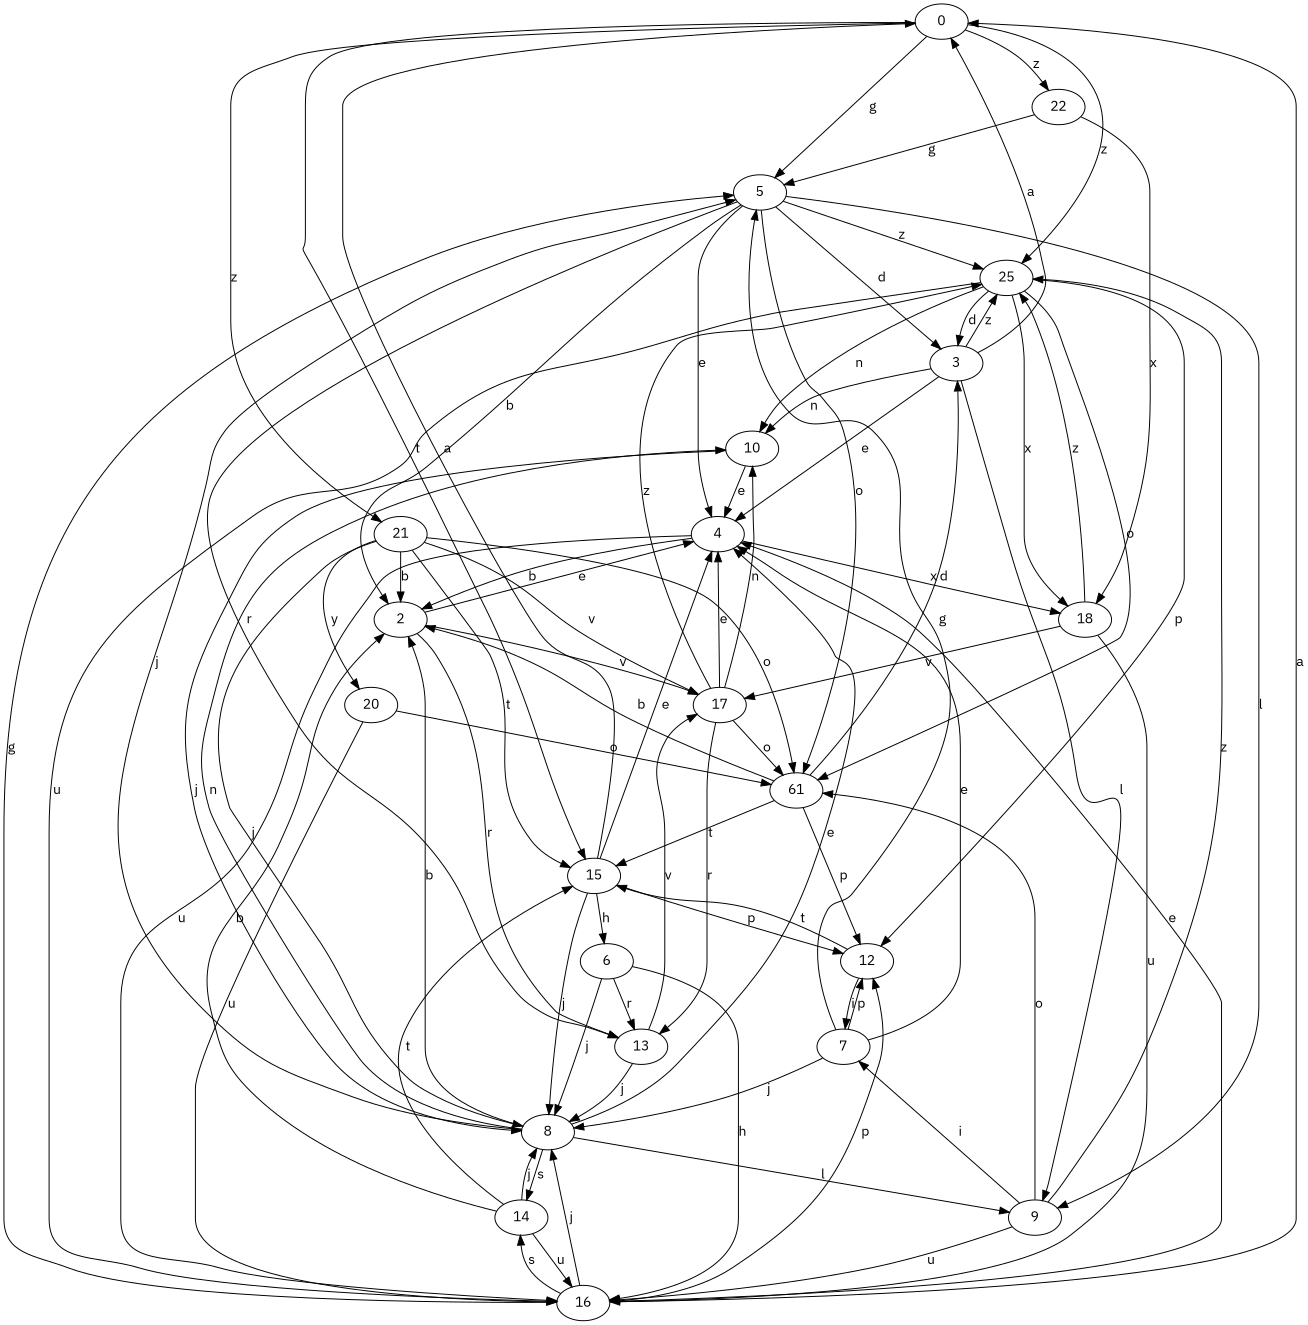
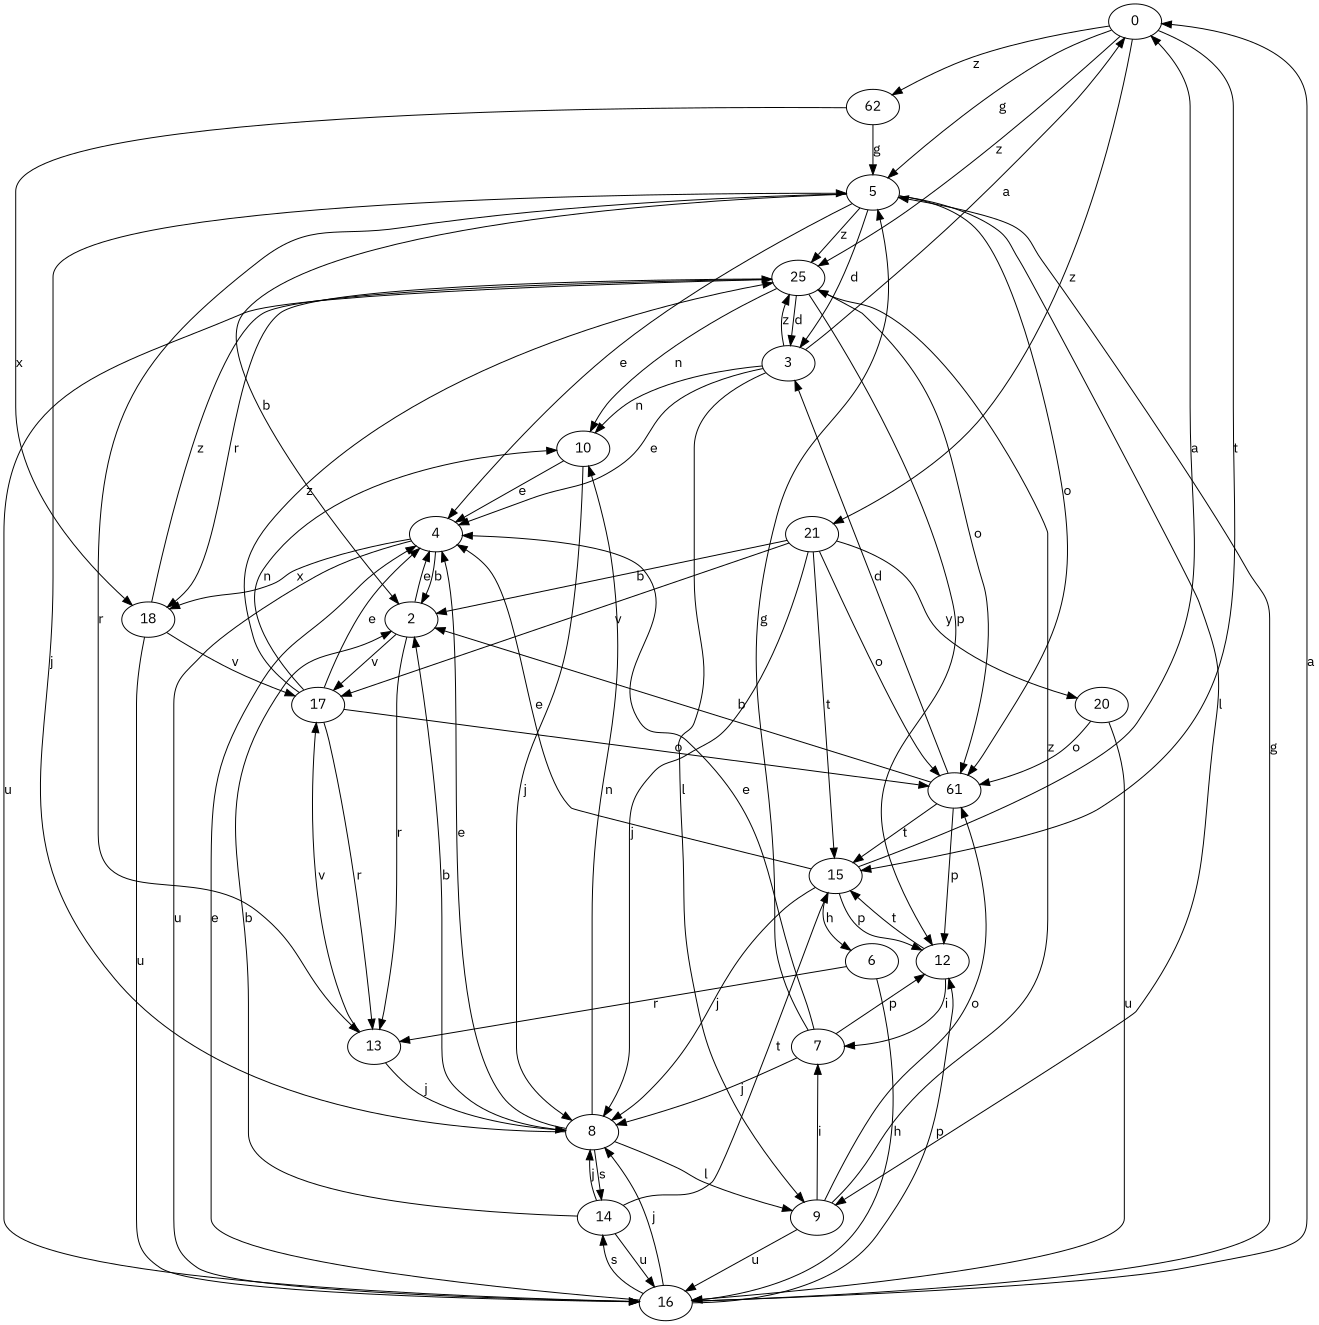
(1059, 107) -> (873, 107)
(1028, 449) -> (237, 449)
(581, 1043) -> none
